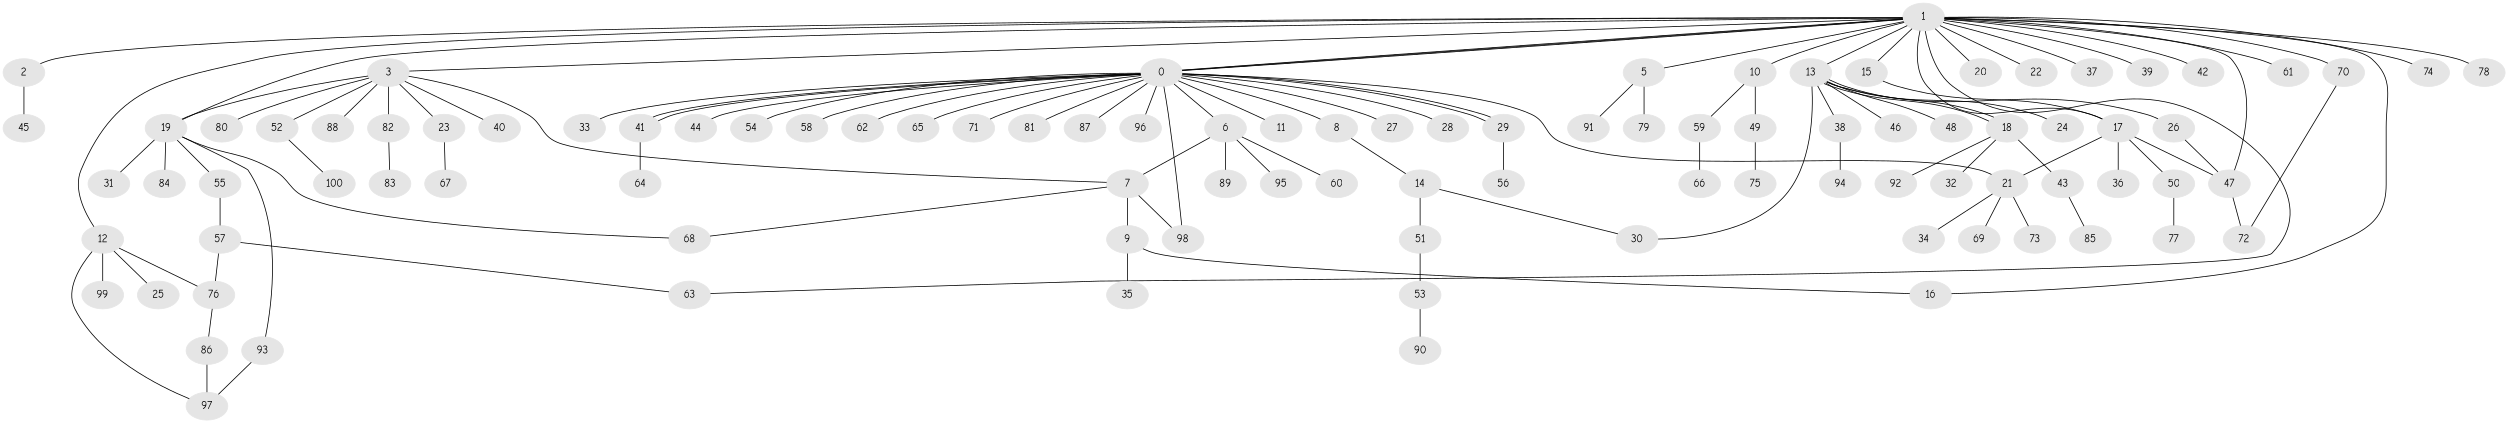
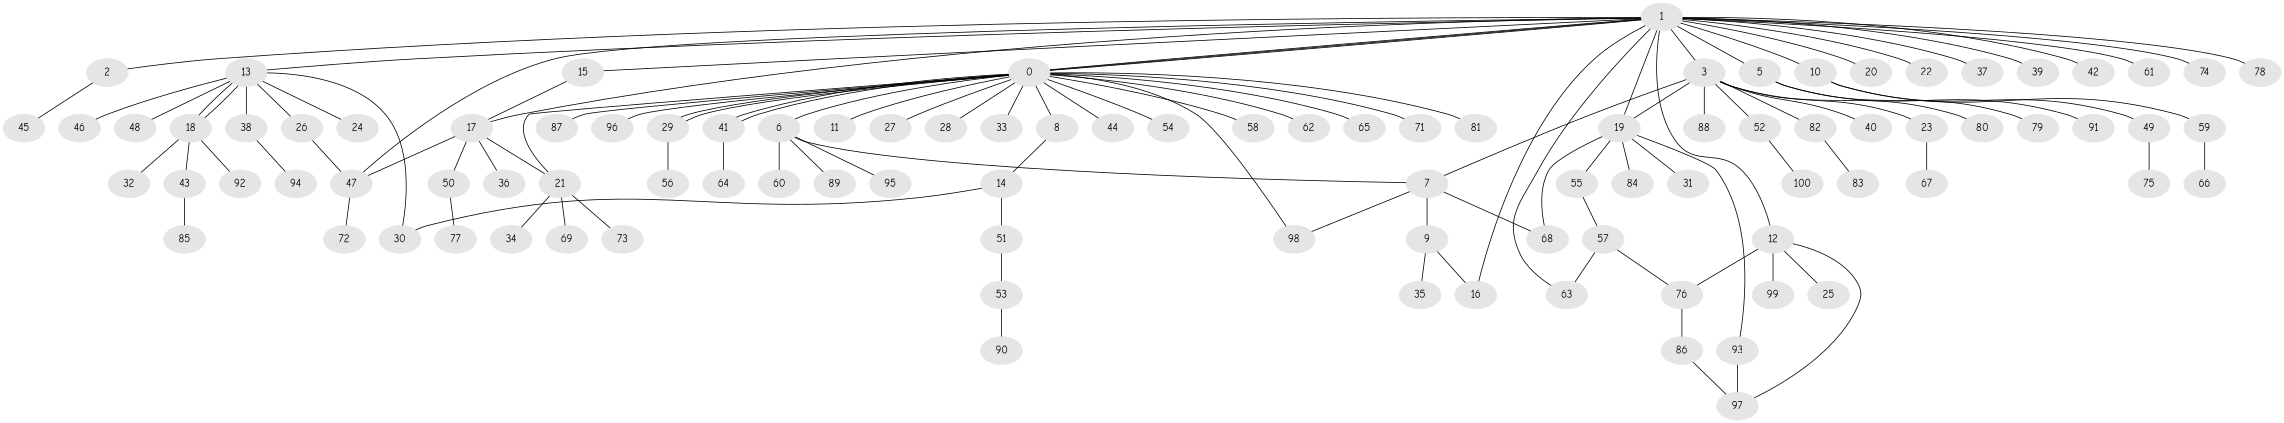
(2344, 73) -> none
